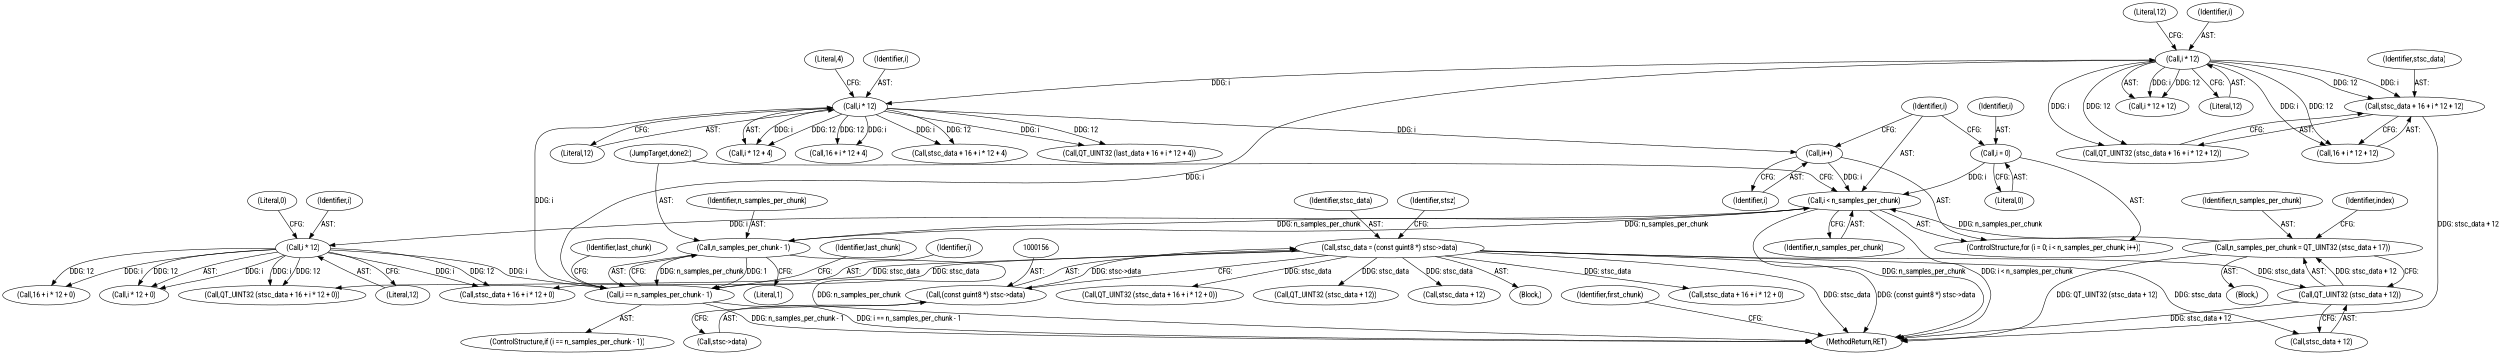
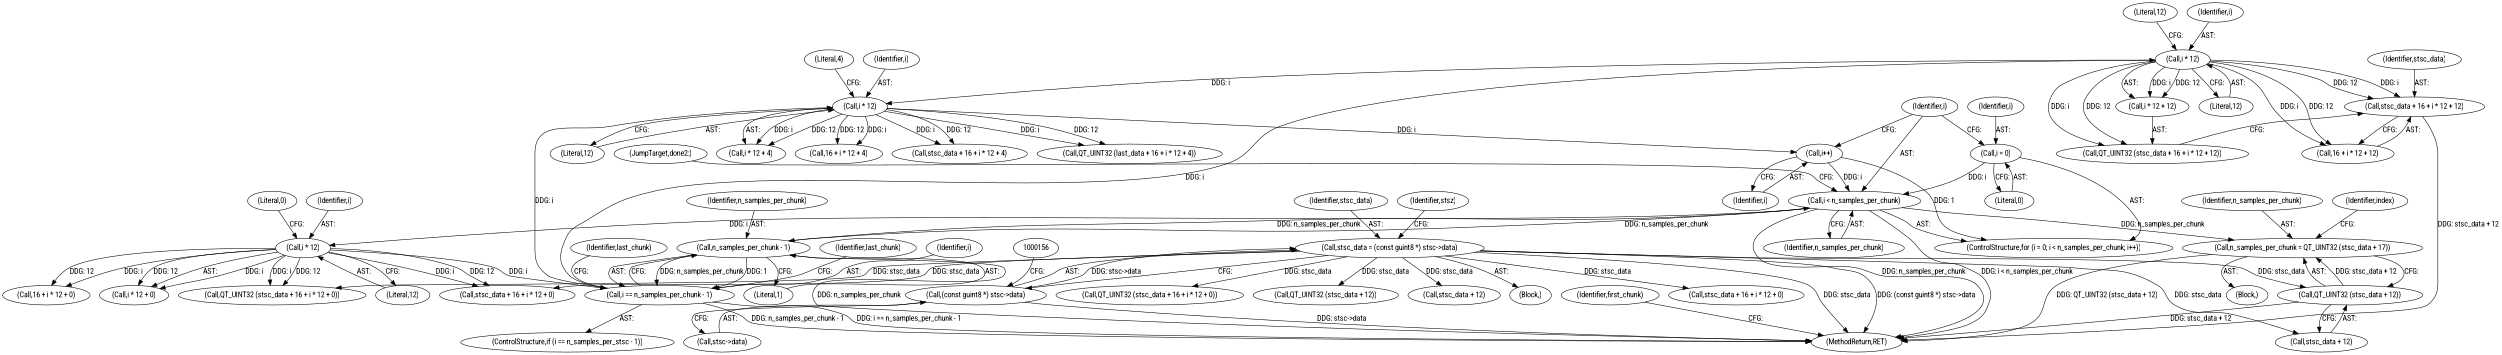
(2288, 129) -> (2152, 128)
(1944, 201) -> (1944, 201)
(659, 211) -> (983, 277)
(2056, 238) -> (2065, 223)
(1038, 272) -> (1038, 272)
none -> (1395, 327)
(567, 342) -> (567, 342)
